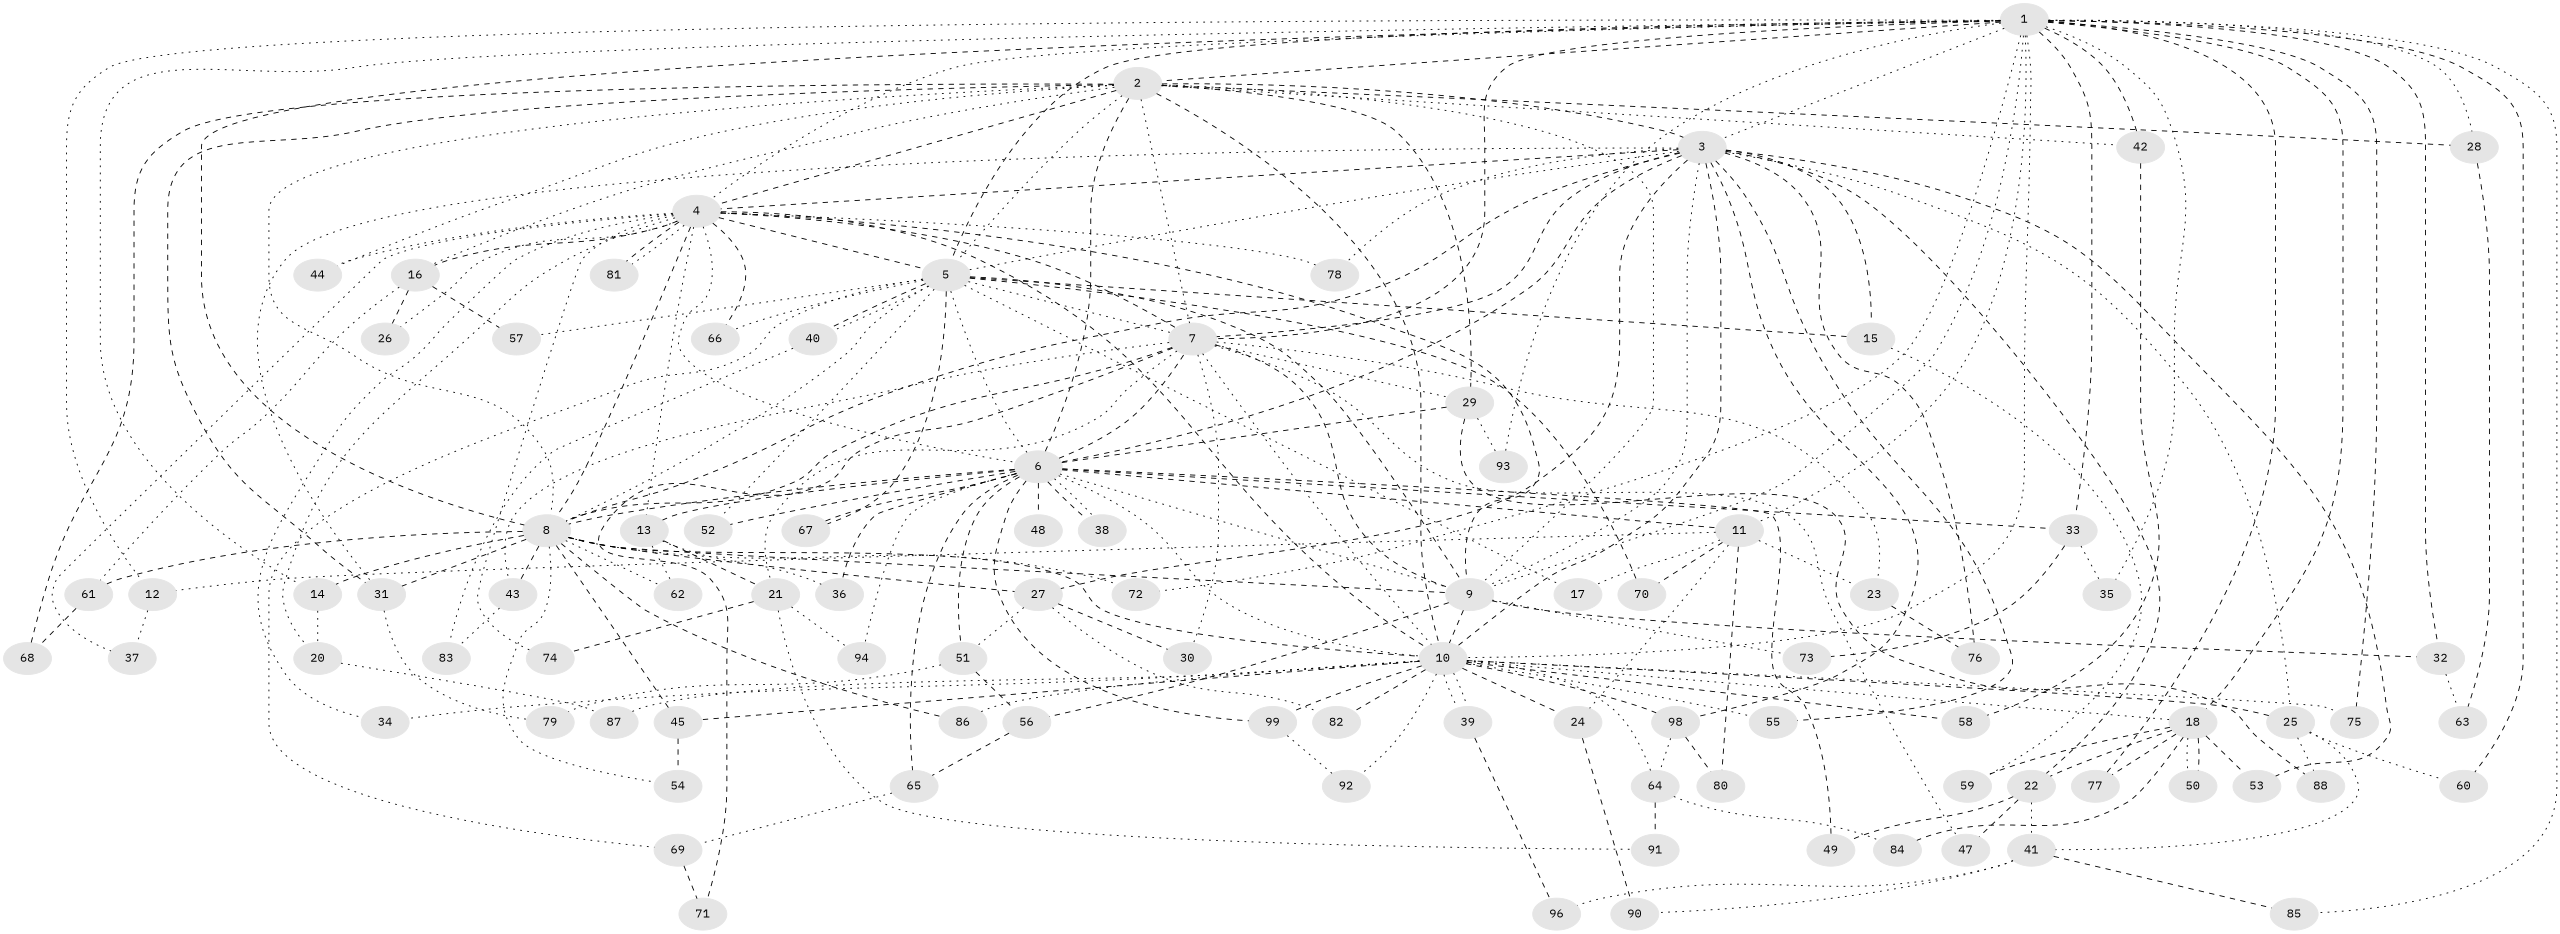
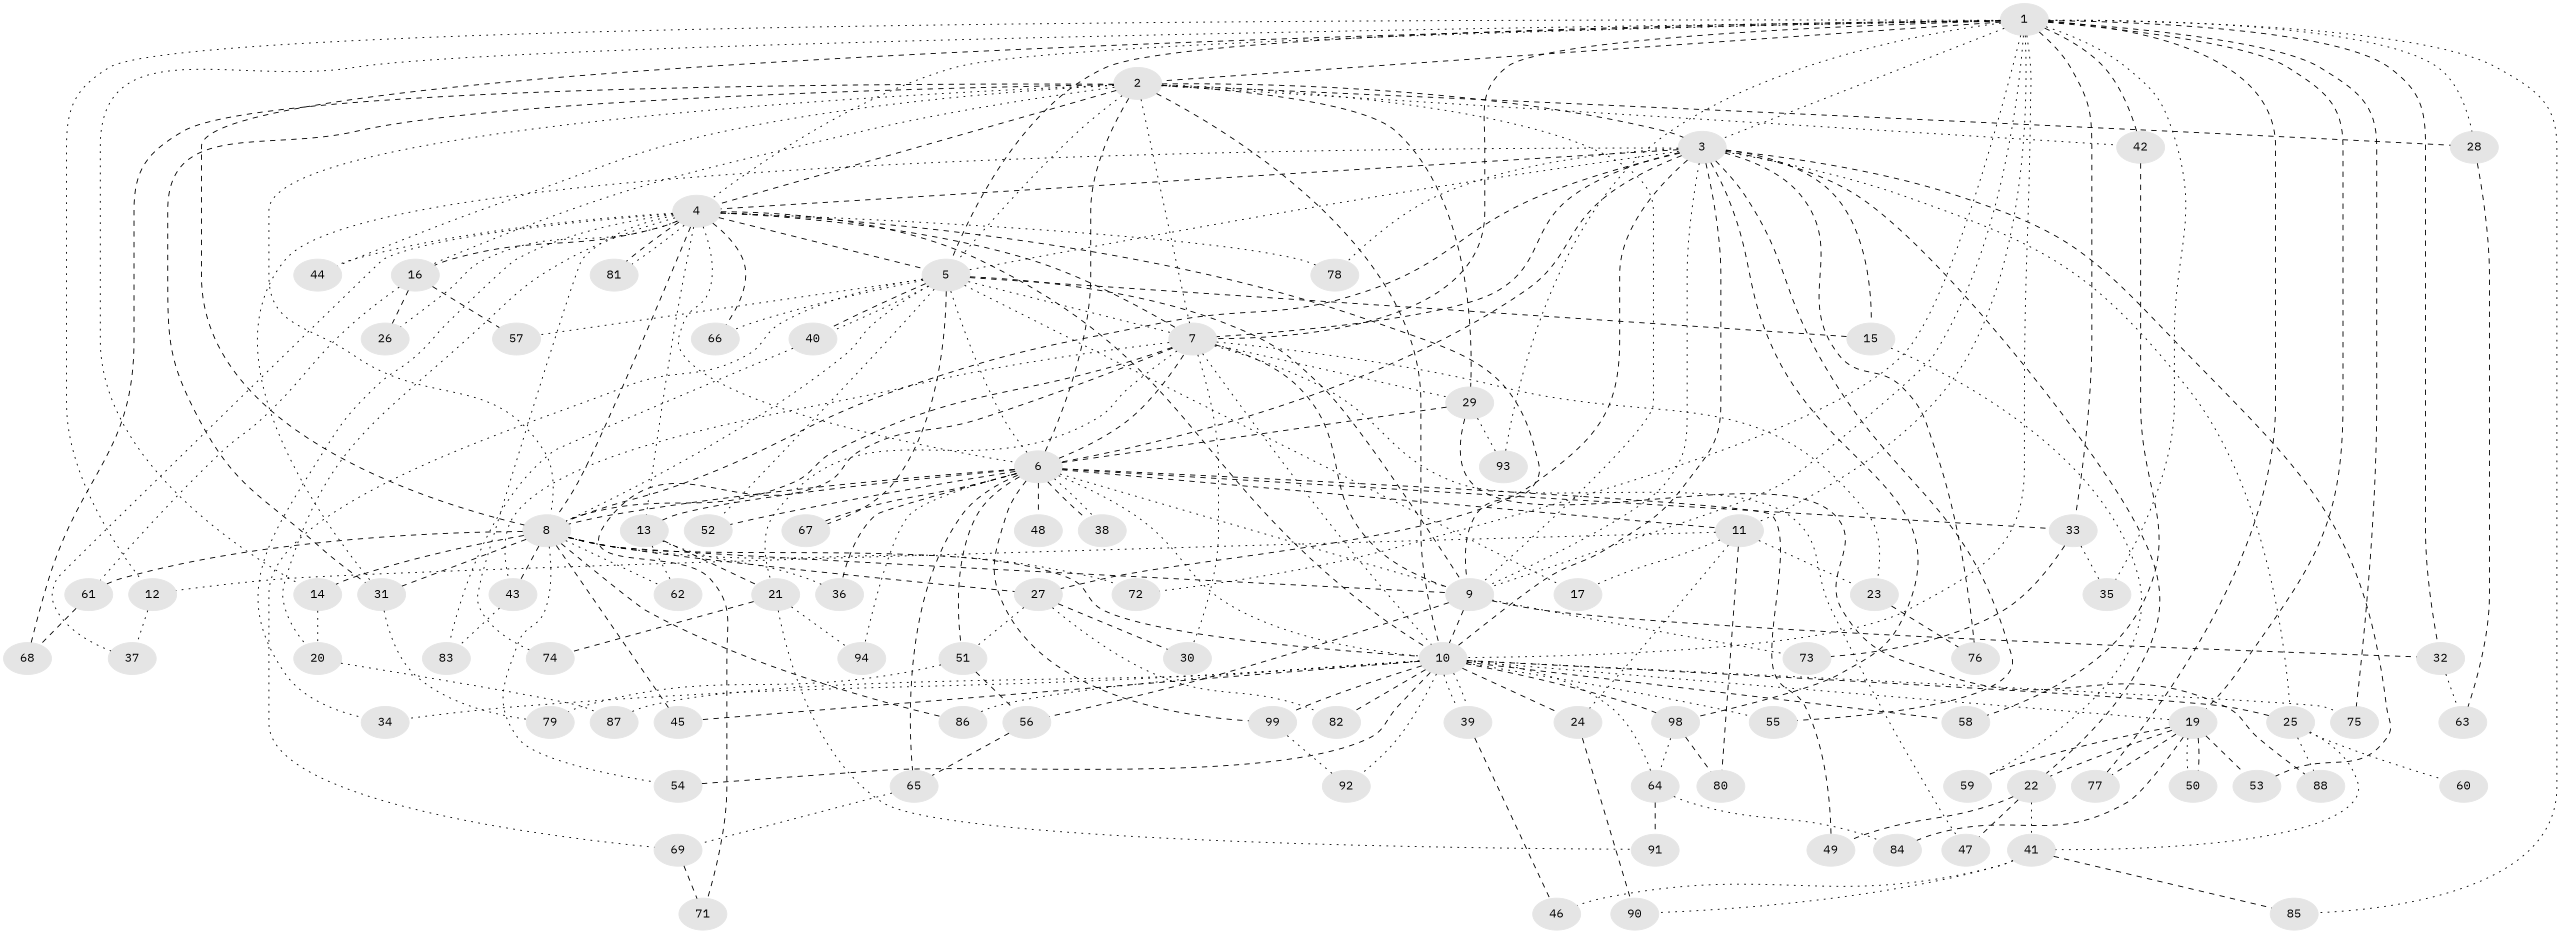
(2523, 203) -> none
(1642, 595) -> none
(2193, 722) -> (2193, 722)
(678, 754) -> (1082, 769)
(1557, 914) -> (1557, 914)
